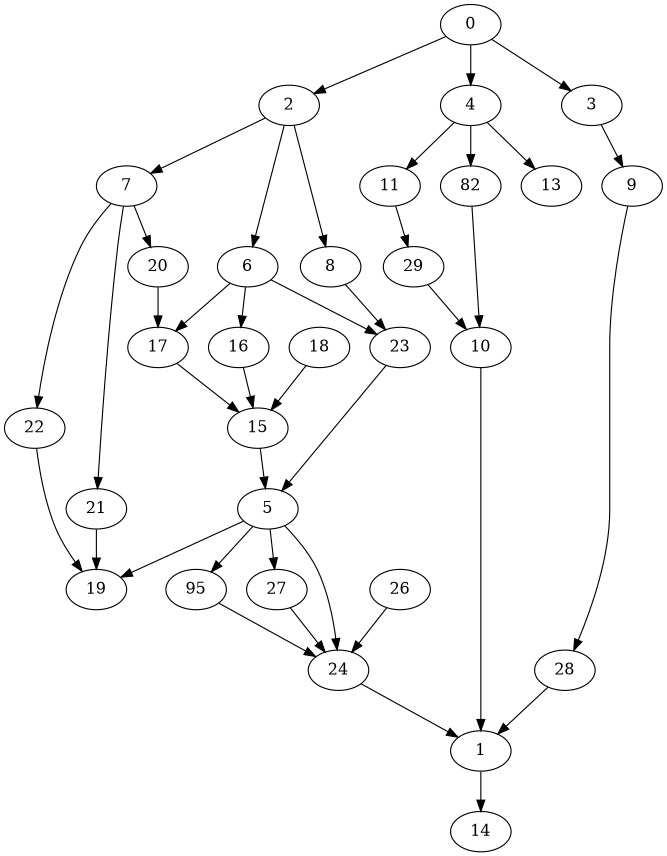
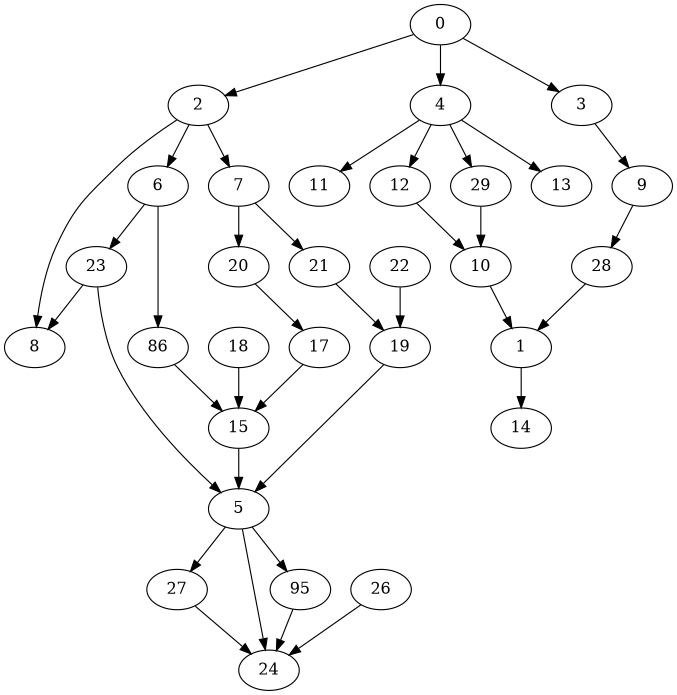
(471, 186) -> (400, 186)
(400, 221) -> (458, 141)
(62, 295) -> none
(207, 303) -> none
(362, 303) -> (69, 303)
(239, 347) -> (158, 347)
(187, 547) -> (324, 424)
(404, 708) -> none
